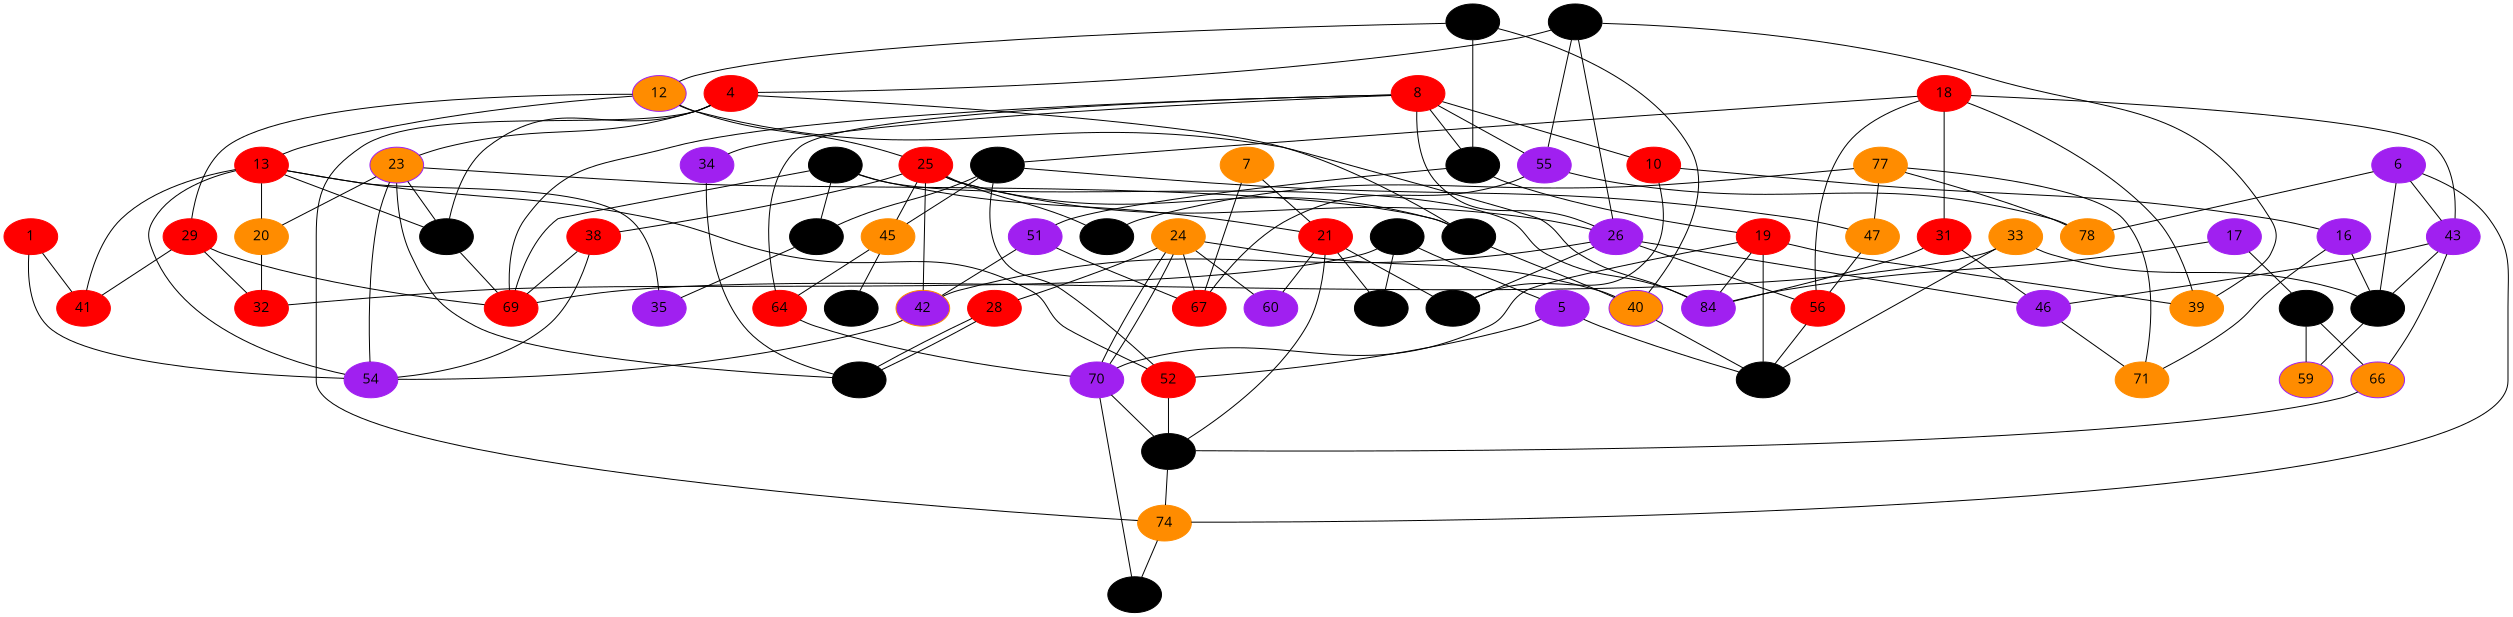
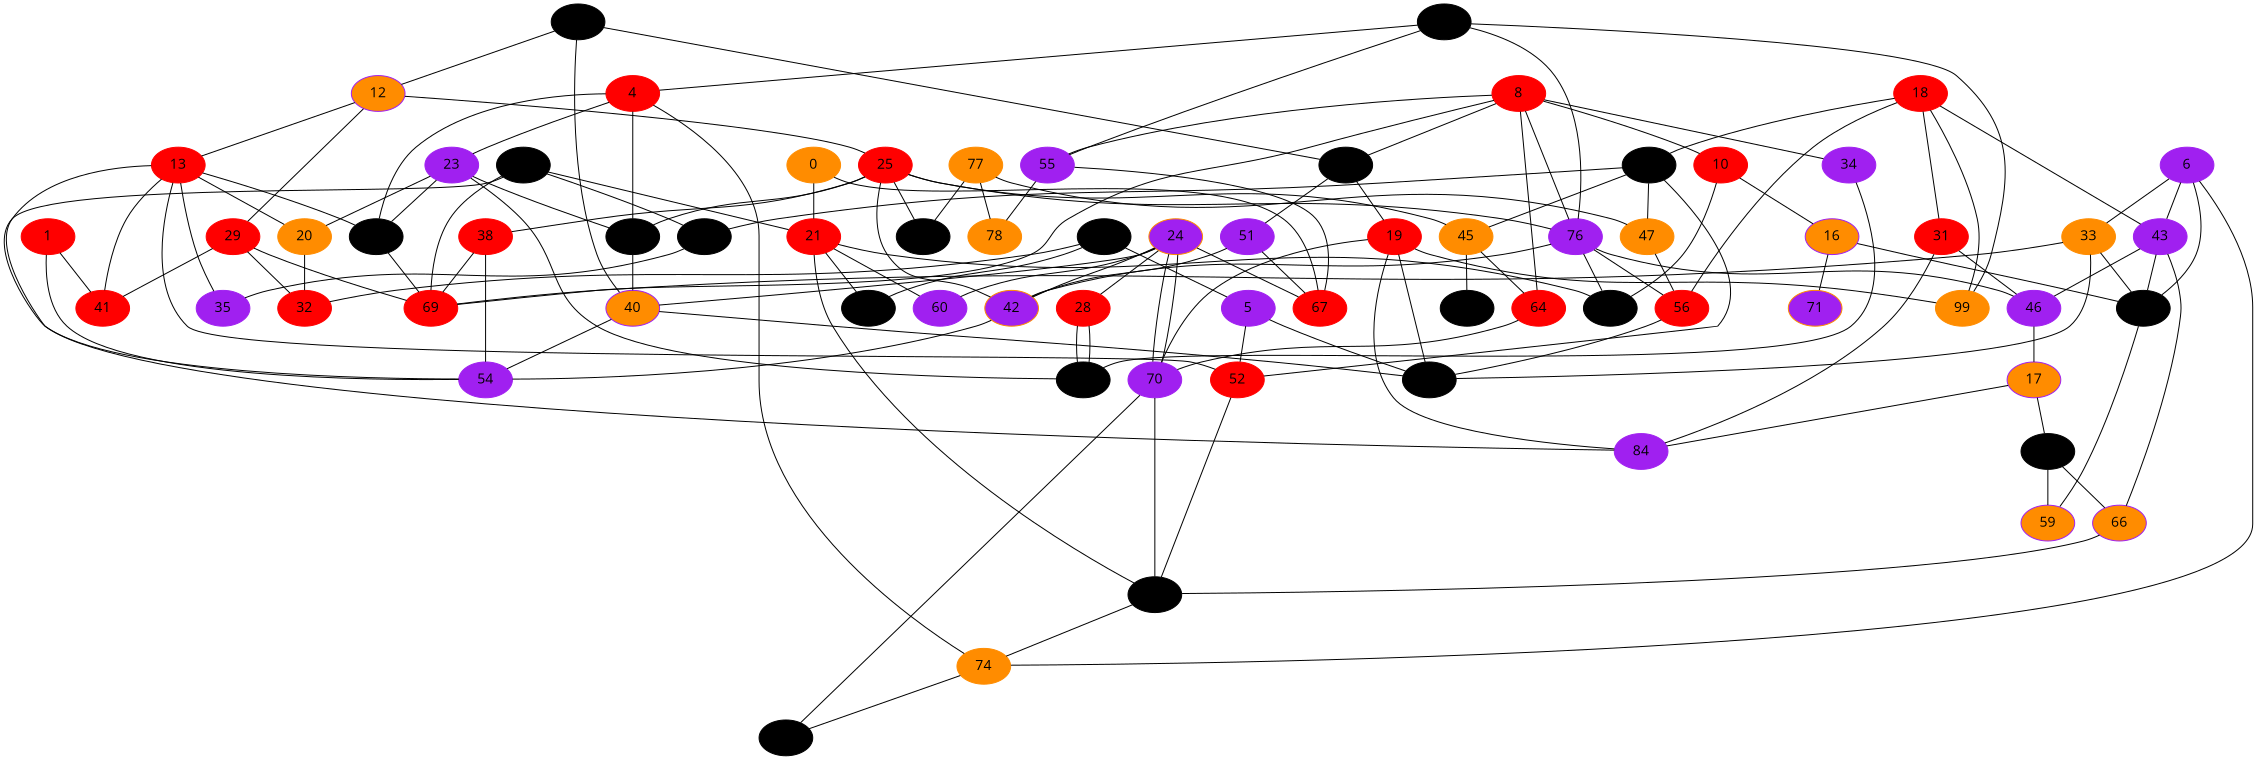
(1172, 135) -> none
(397, 165) -> (452, 165)
(1247, 165) -> (814, 165)
(2243, 201) -> (2138, 201)
(2108, 208) -> none
(1178, 237) -> (1176, 237)
(1616, 237) -> (1575, 237)
(2235, 237) -> (2034, 380)
(2344, 237) -> (1832, 237)
(371, 271) -> (559, 344)
none -> (1094, 272)
(2197, 308) -> (1962, 308)
(2093, 344) -> (2034, 347)
(2142, 380) -> (1815, 308)
